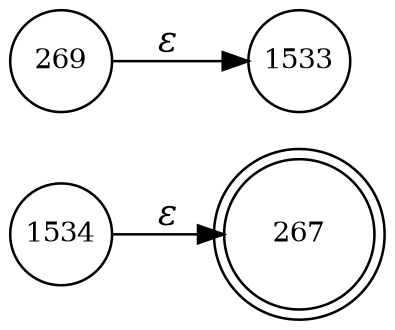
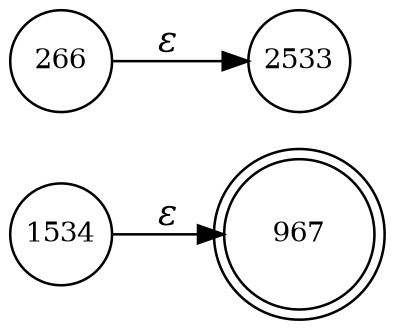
(61, 61) -> (61, 61)
(299, 61) -> (299, 61)
(299, 234) -> (299, 234)
